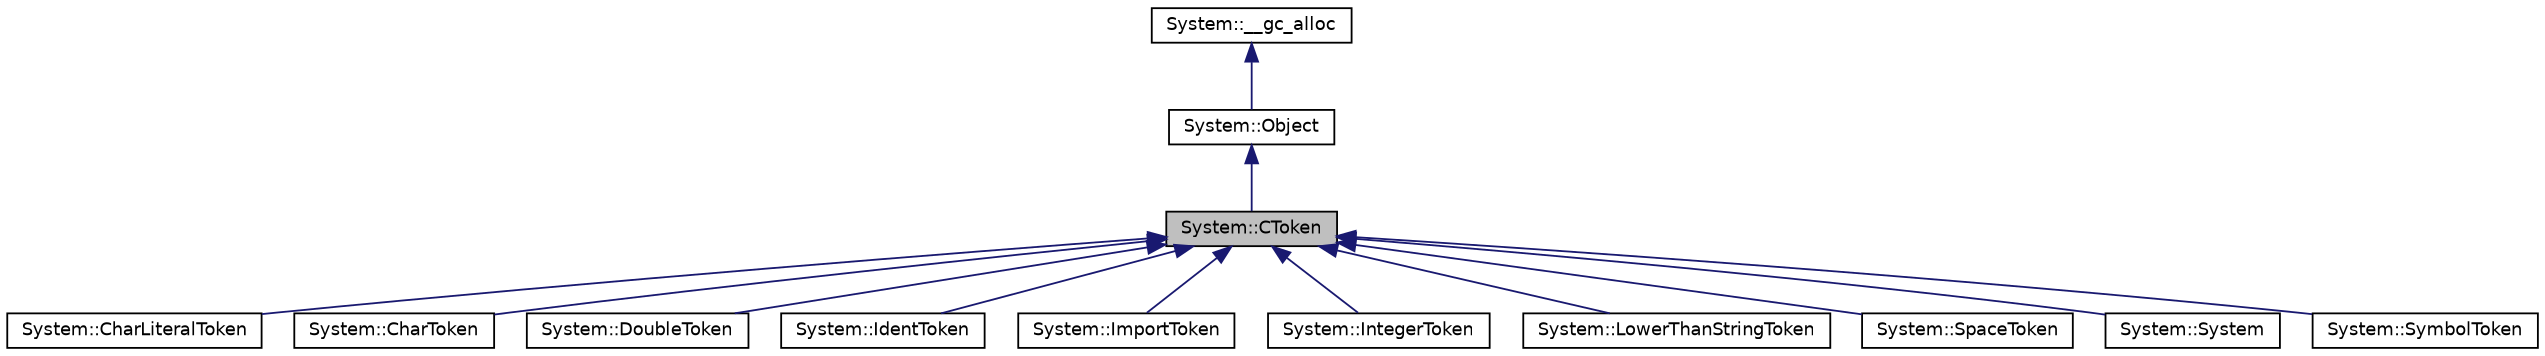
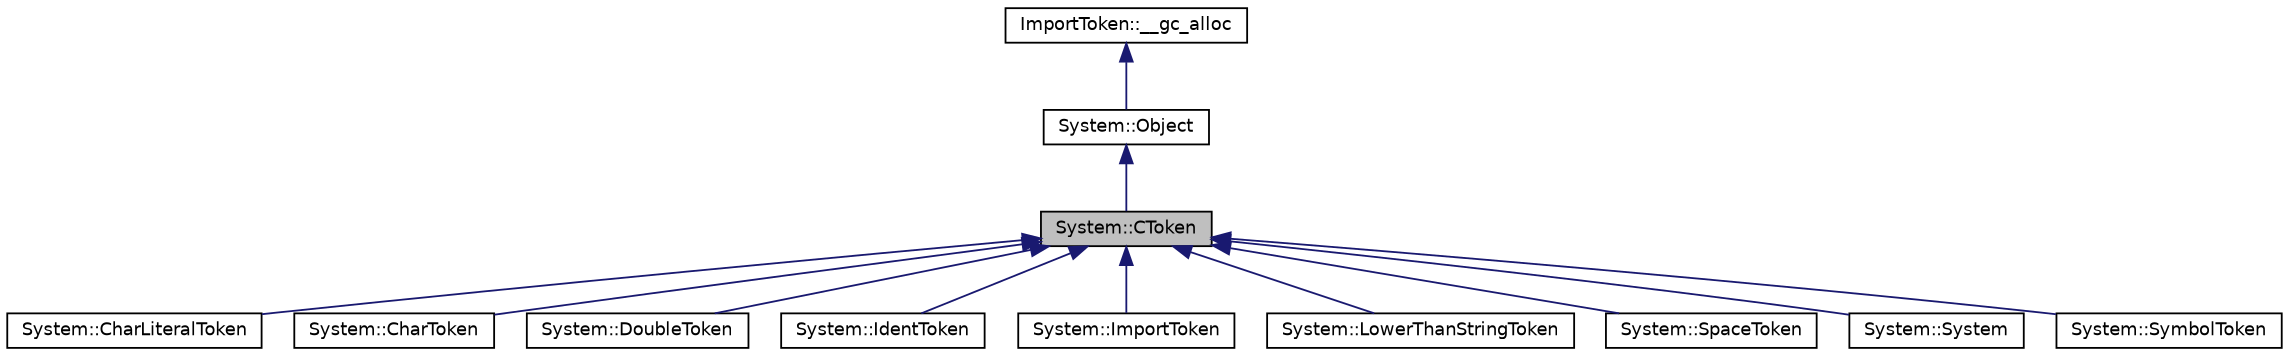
(1252, 25) -> (1126, 25)
(1379, 331) -> none
